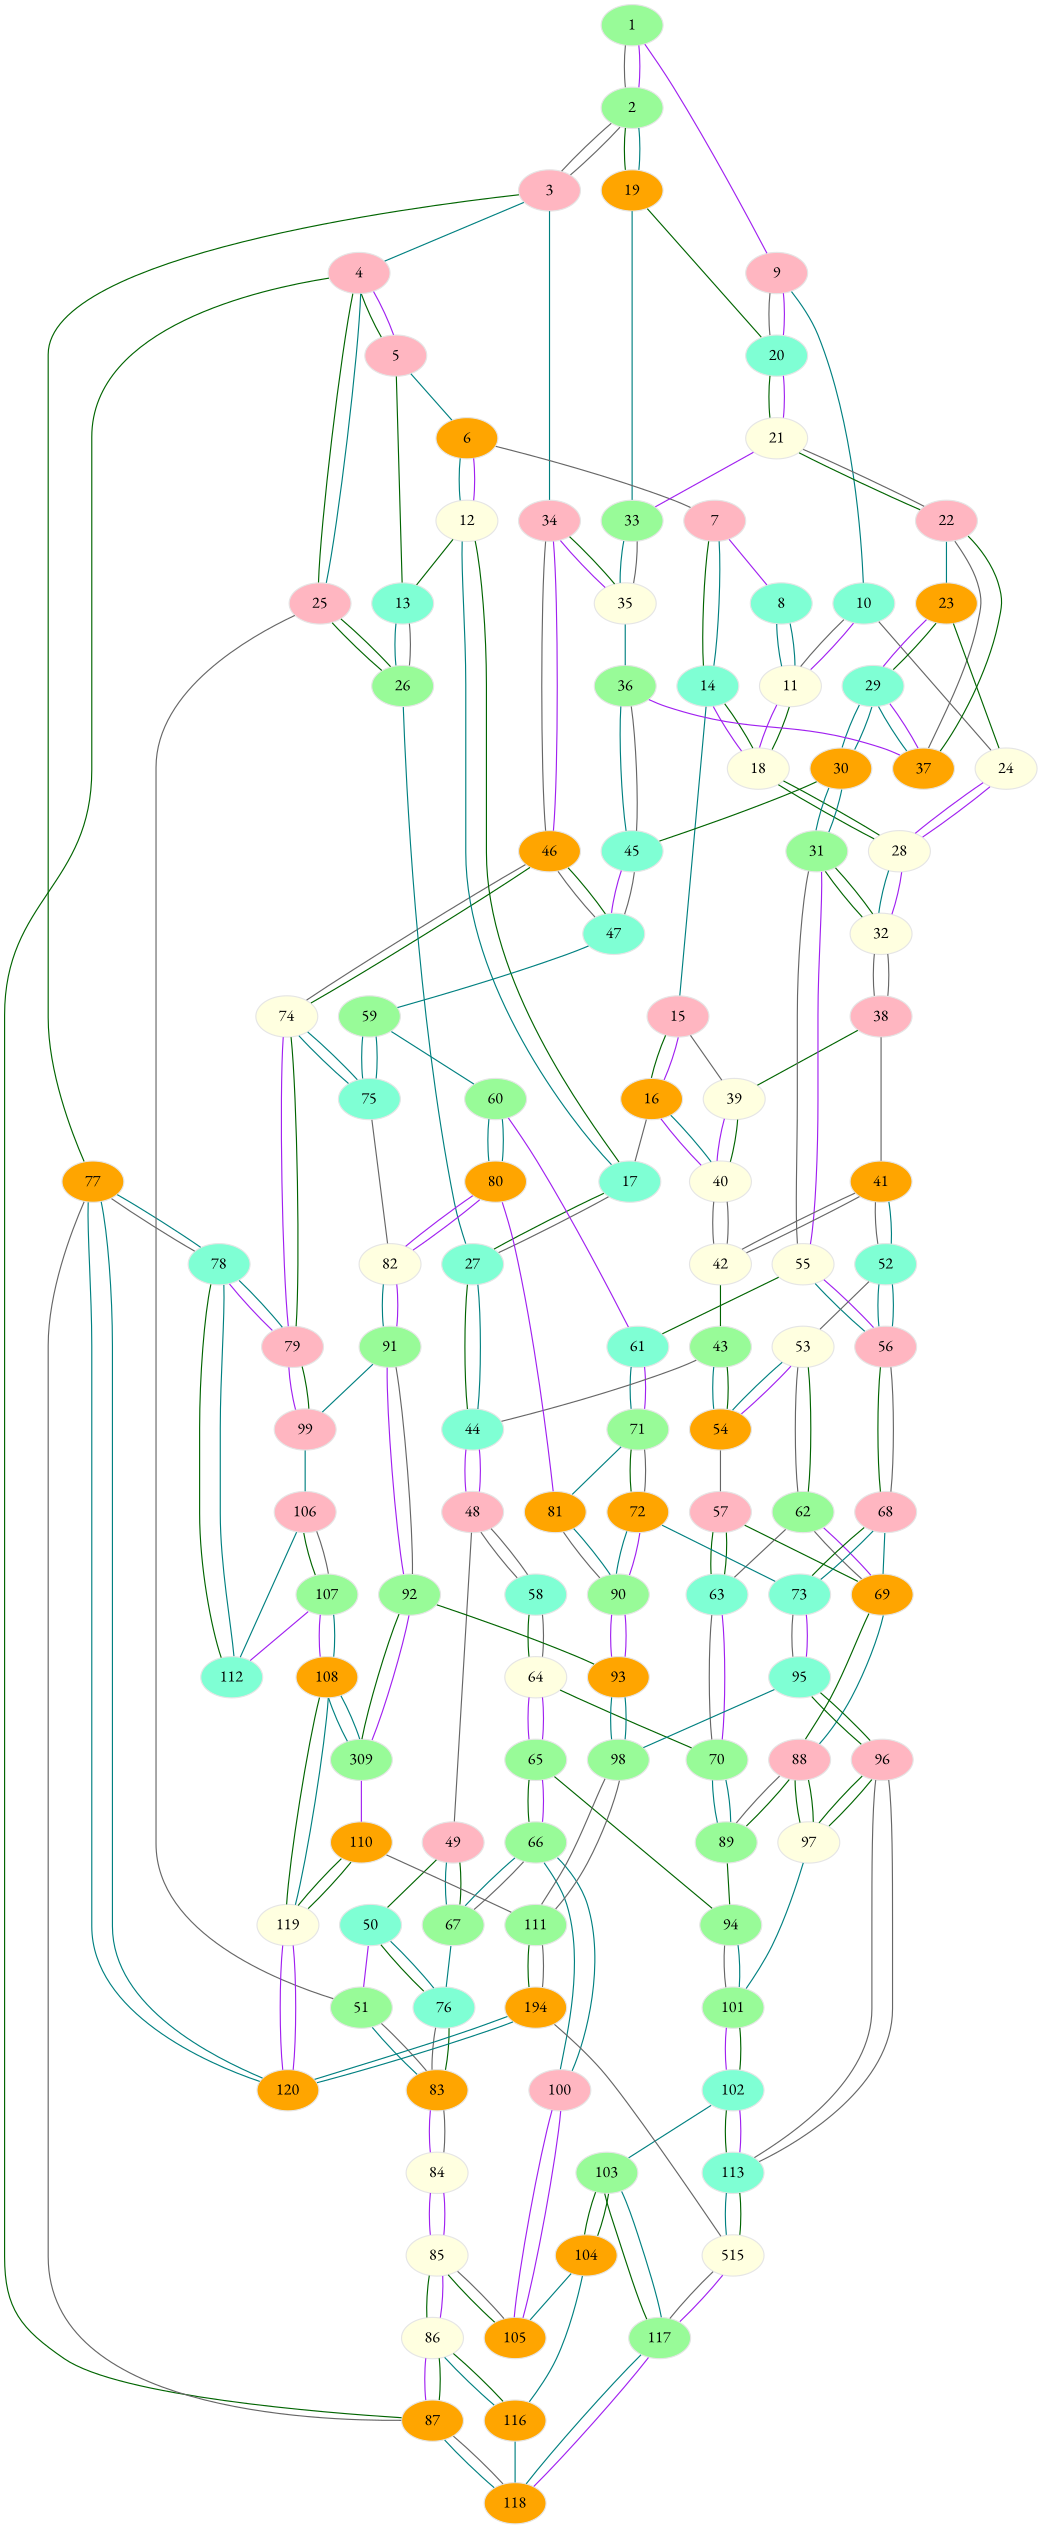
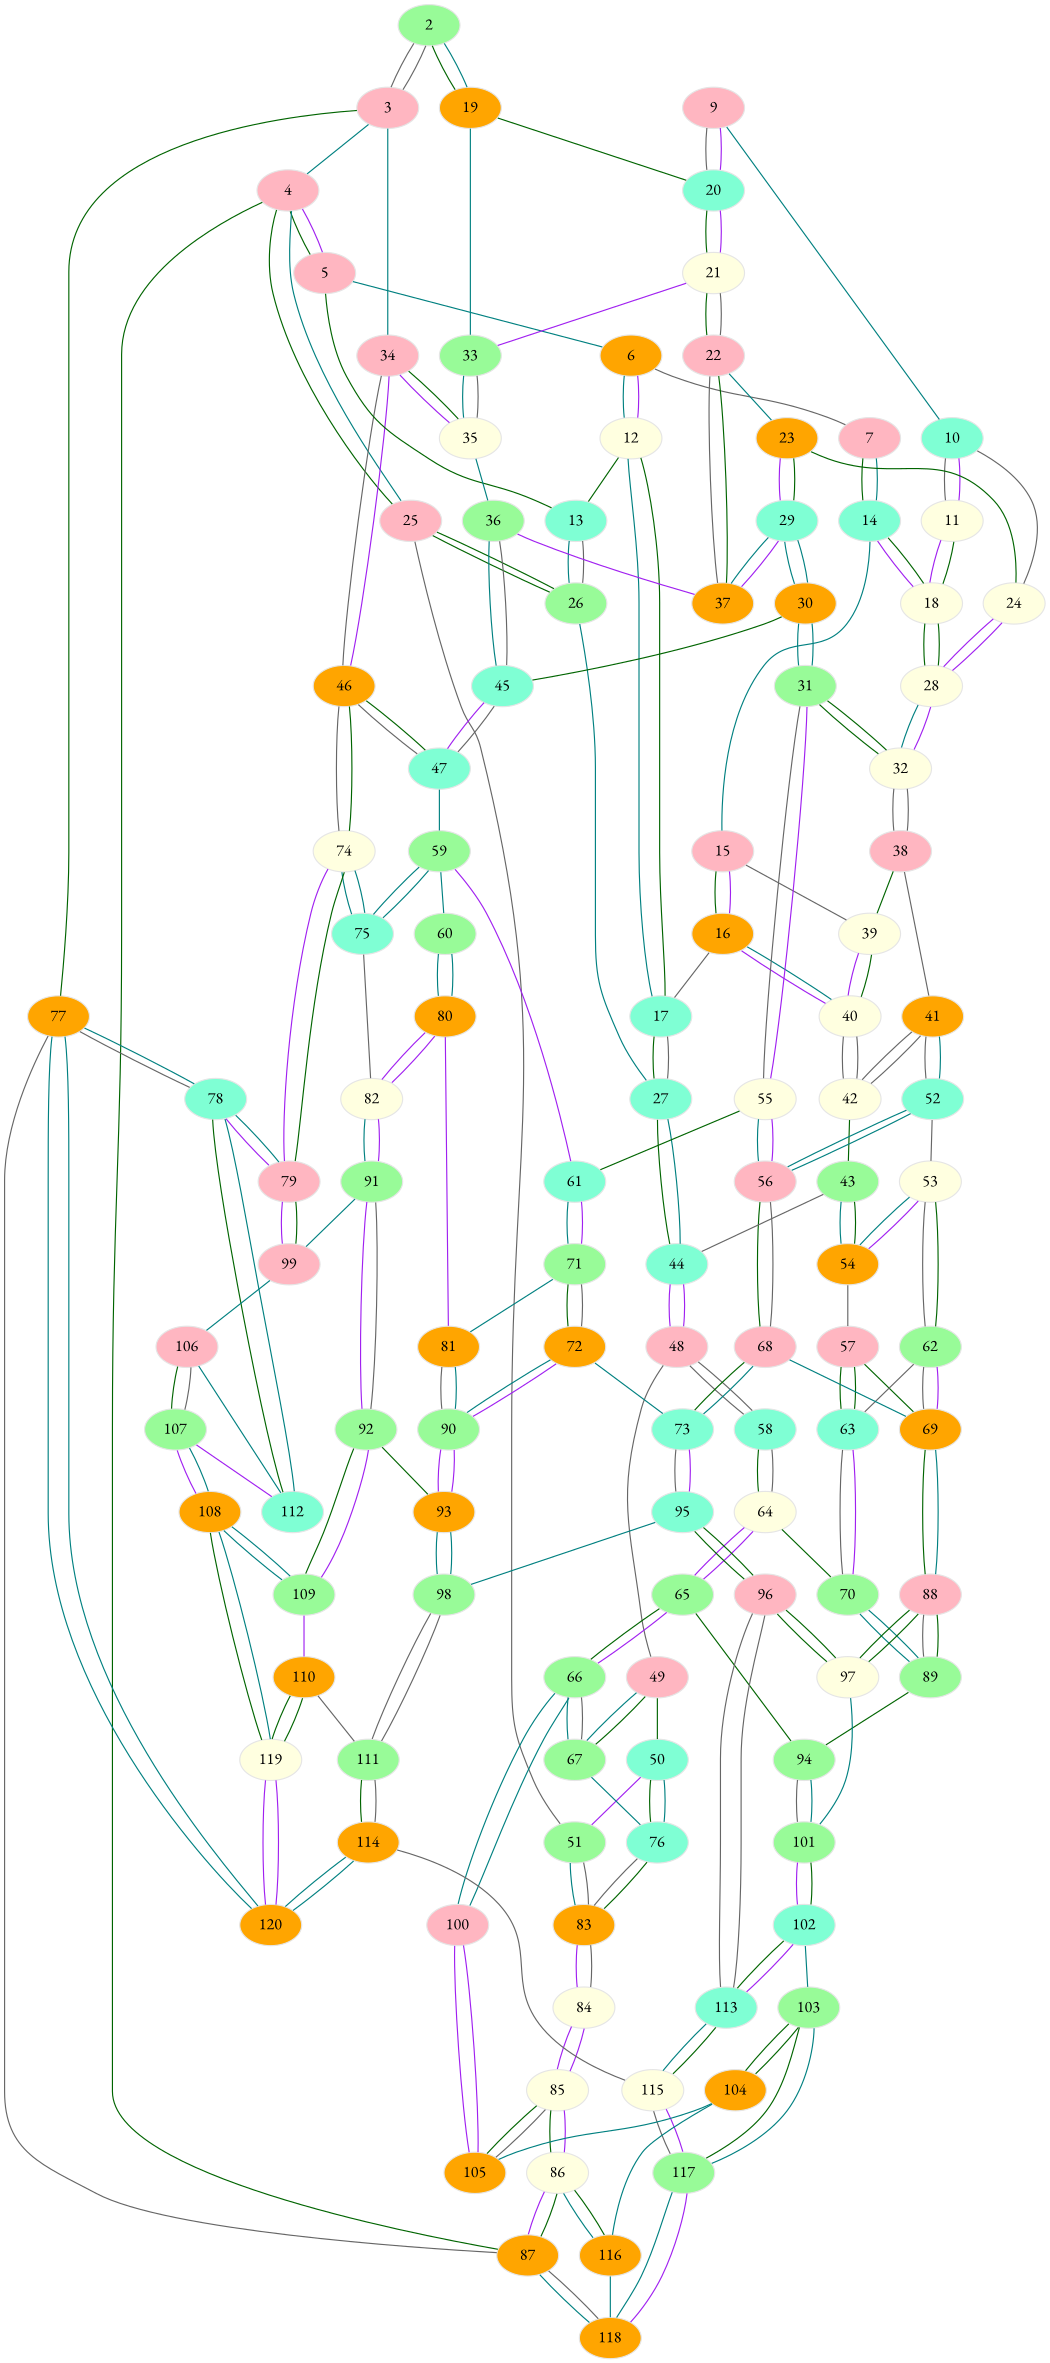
(632, 25) -> none
(781, 603) -> none
(575, 1226) -> (530, 1016)
(361, 1760) -> (304, 1595)
(536, 2008) -> (368, 1842)
(733, 2255) -> (653, 2090)
